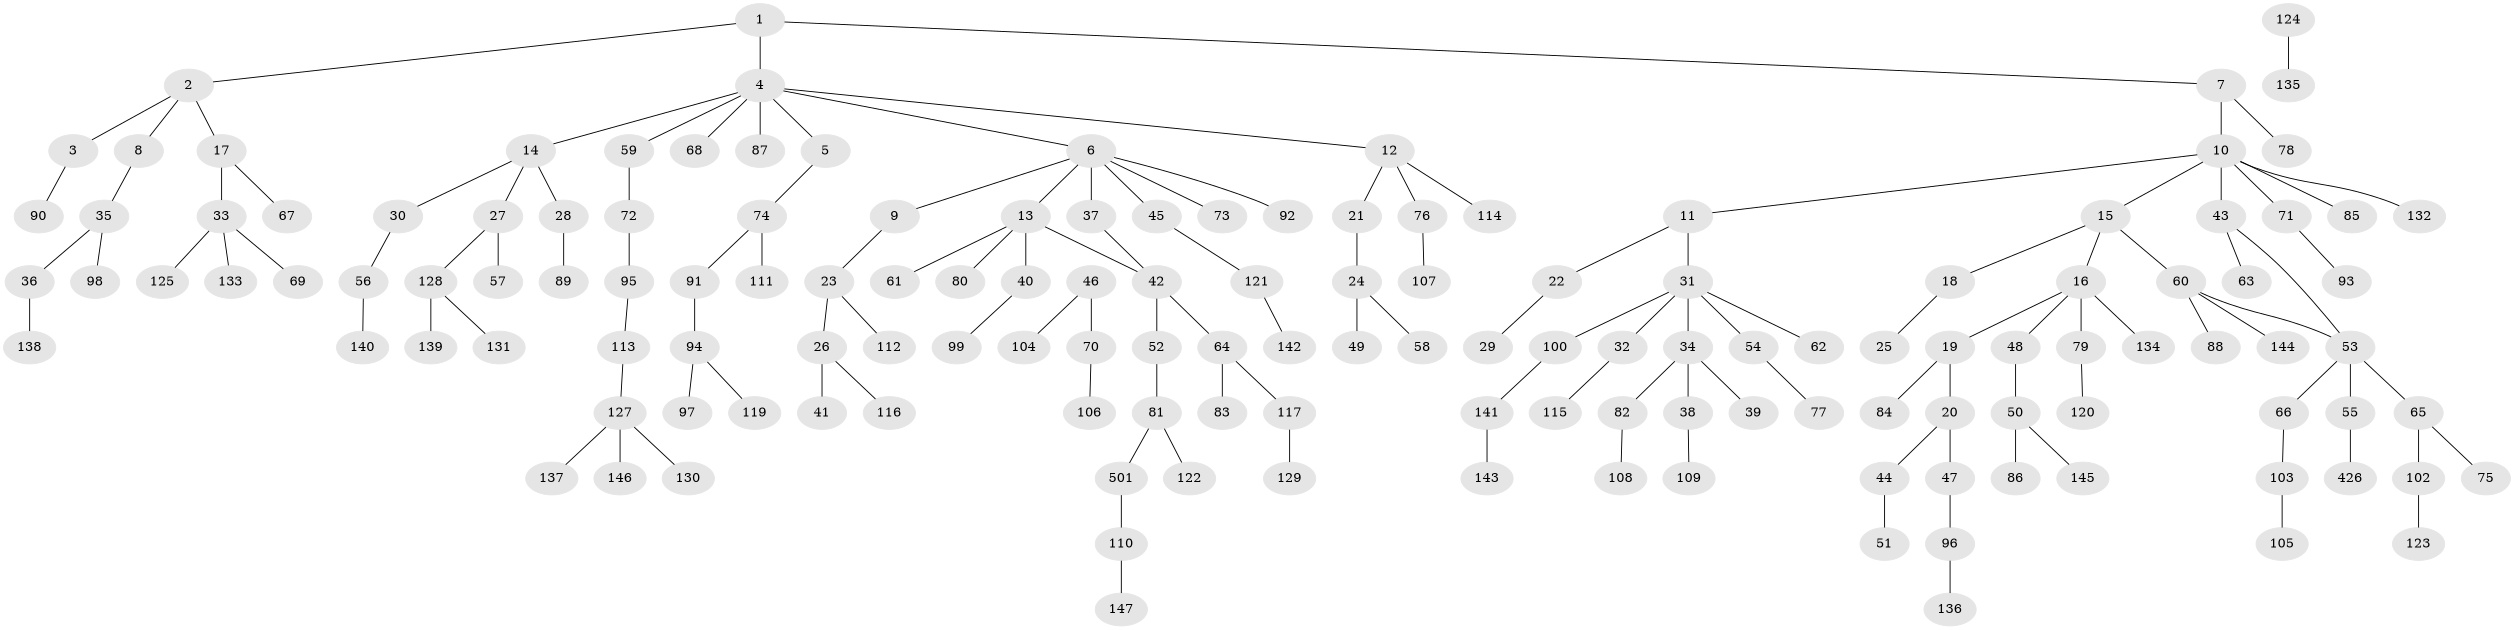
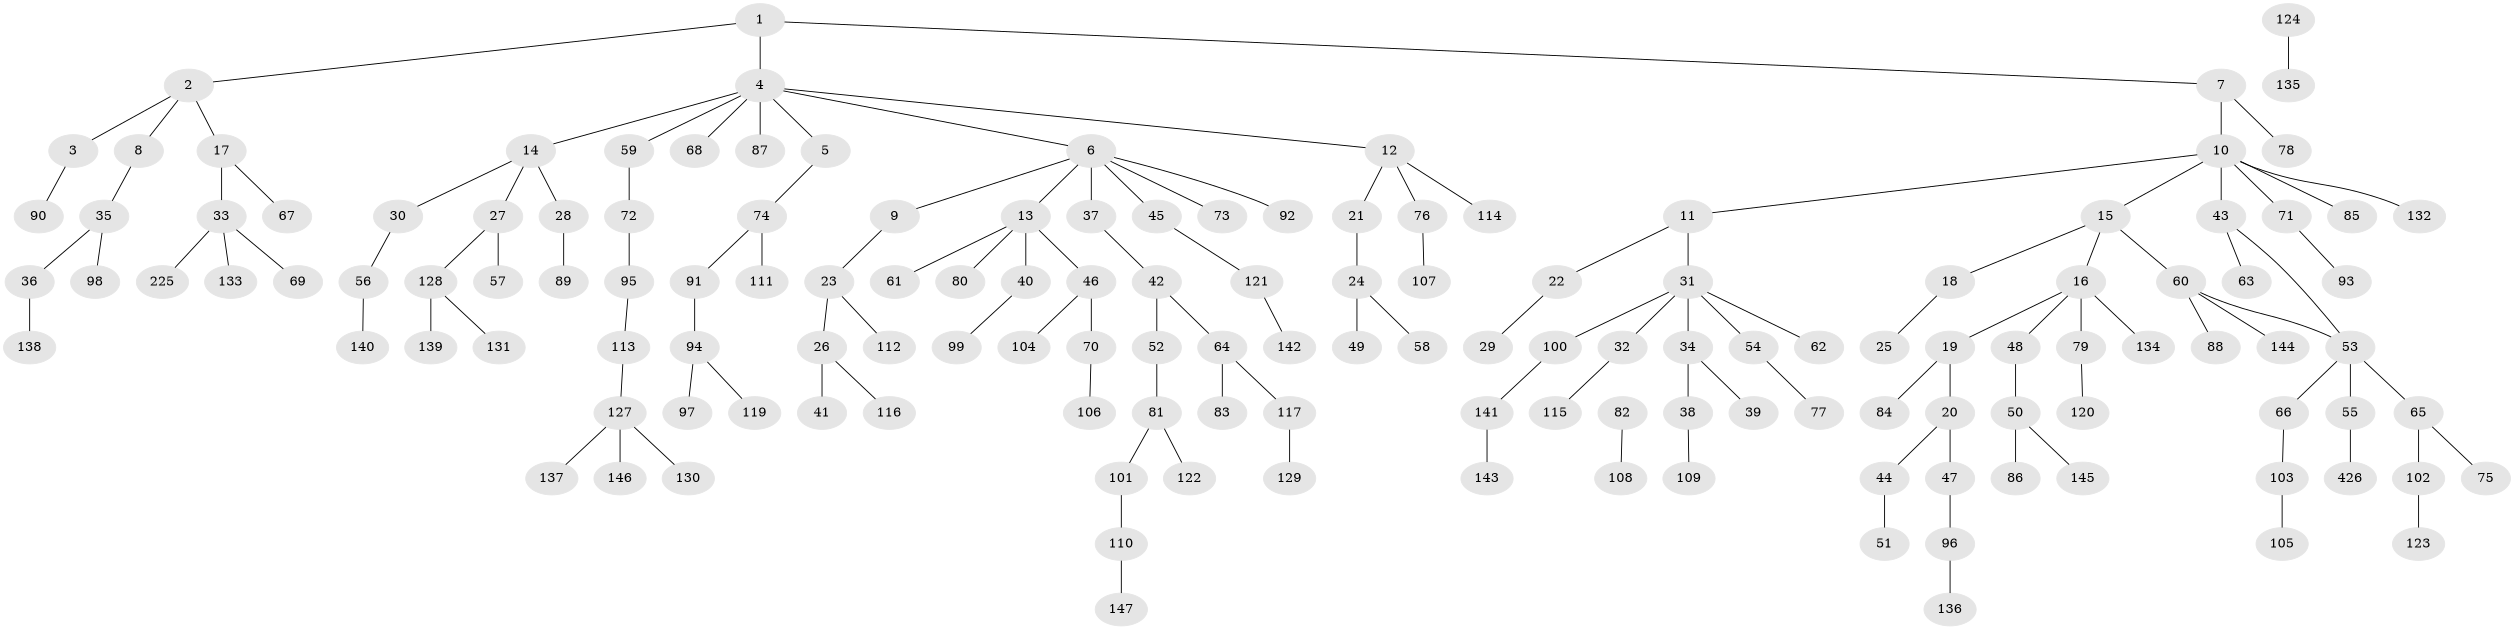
(1091, 249) -> (1058, 249)
(162, 282) -> (162, 282)
(1655, 380) -> none
(1121, 479) -> (1121, 479)
